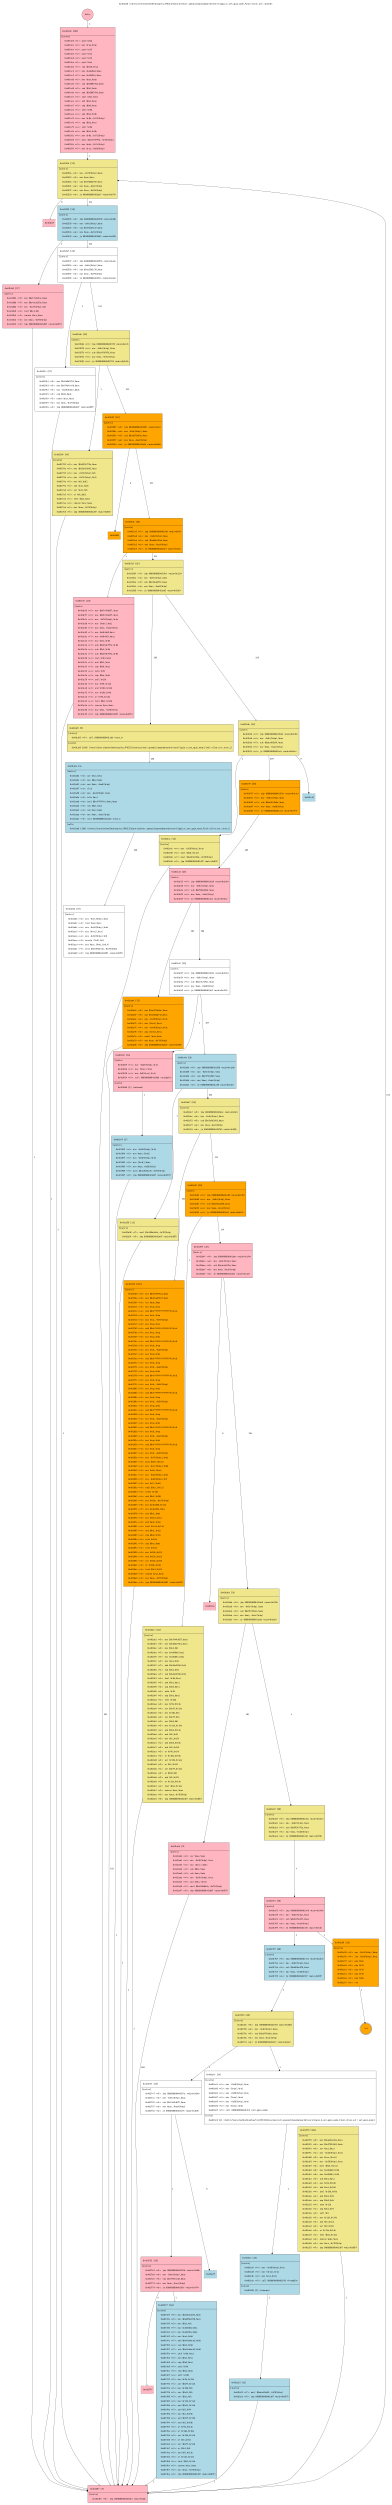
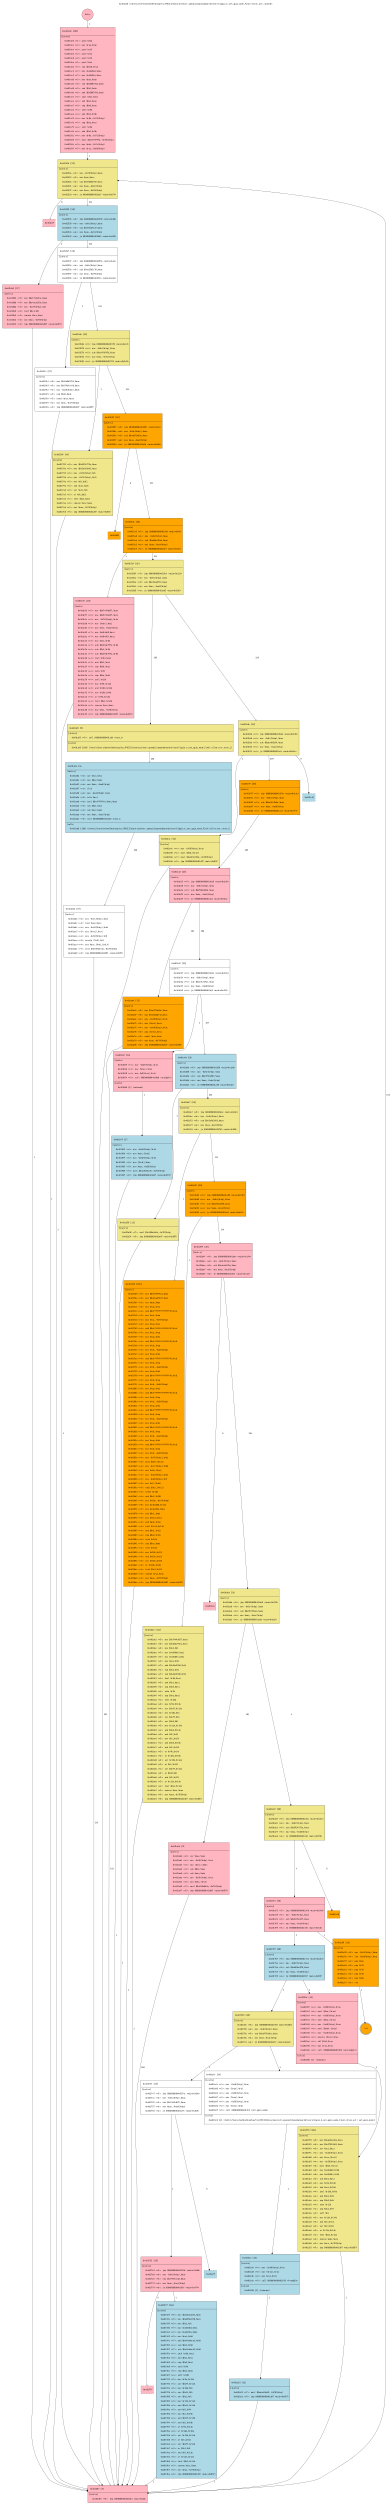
(183, 1199) -> (183, 1199)
none -> (94, 1722)
none -> (334, 1914)
none -> (327, 2029)
